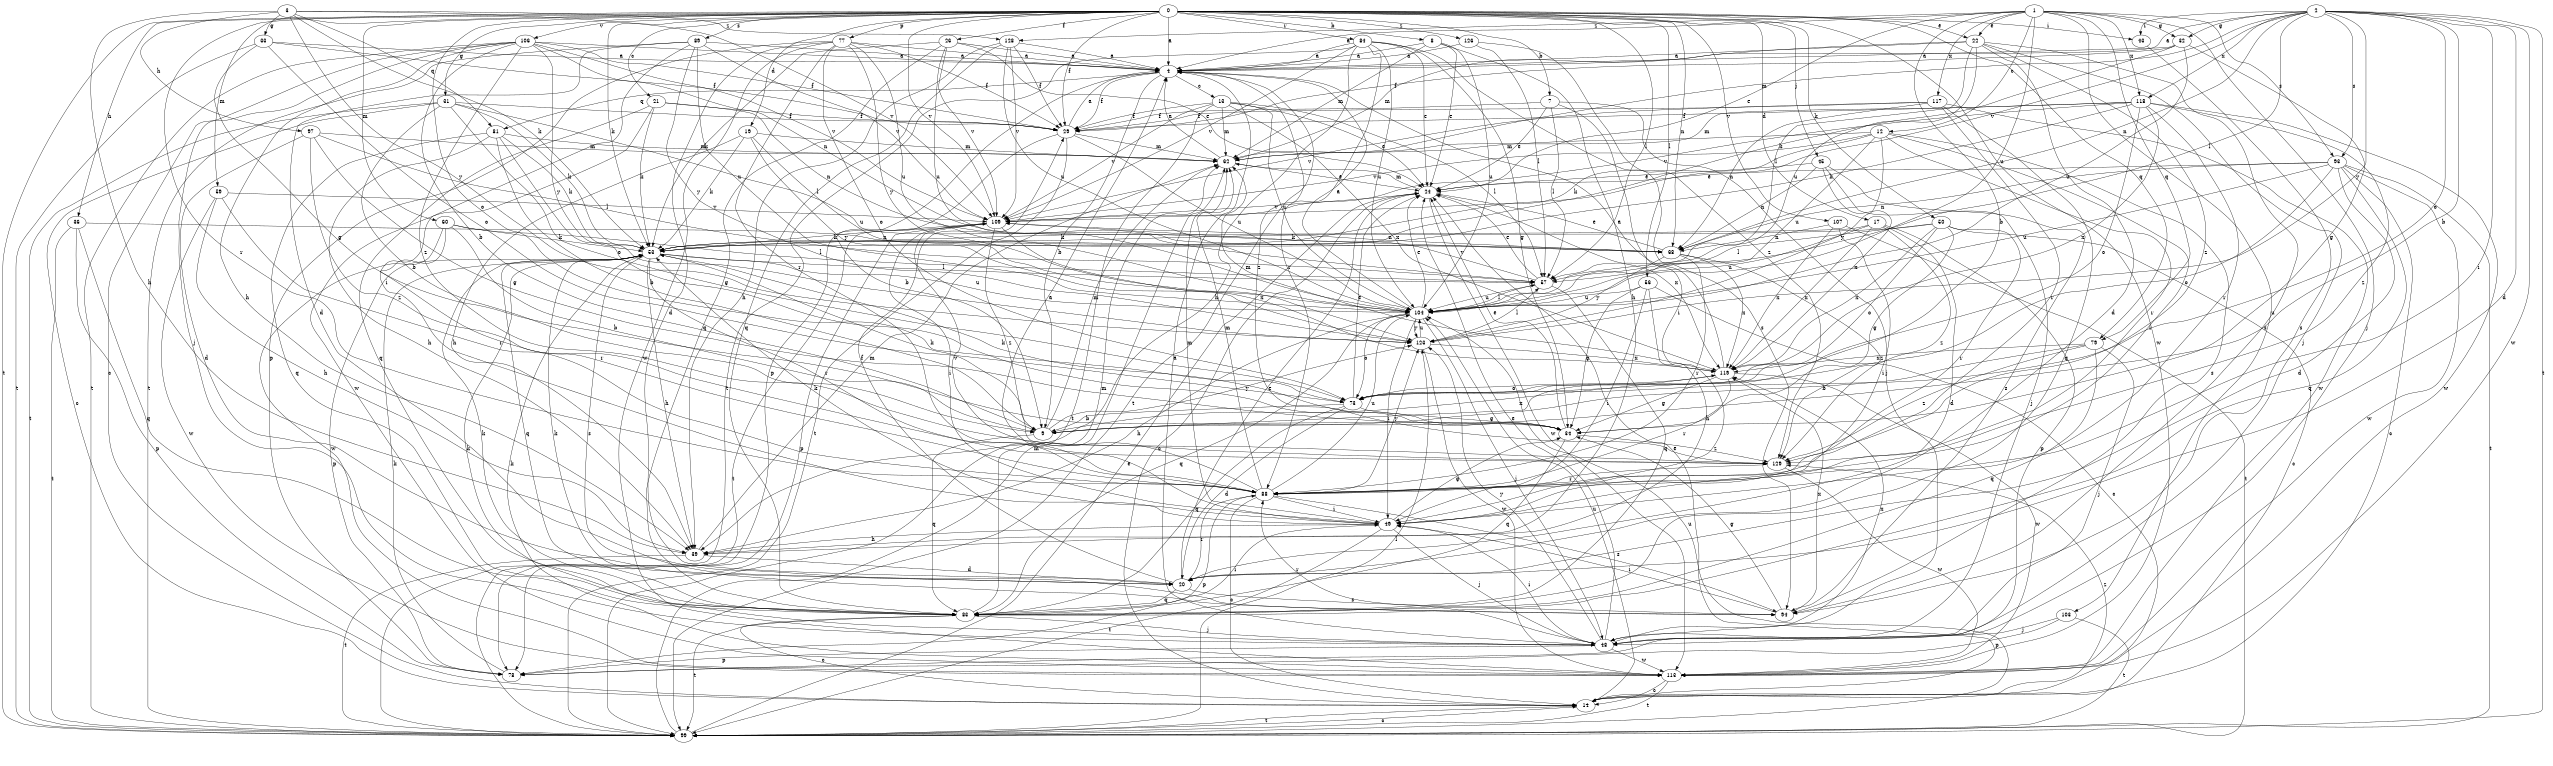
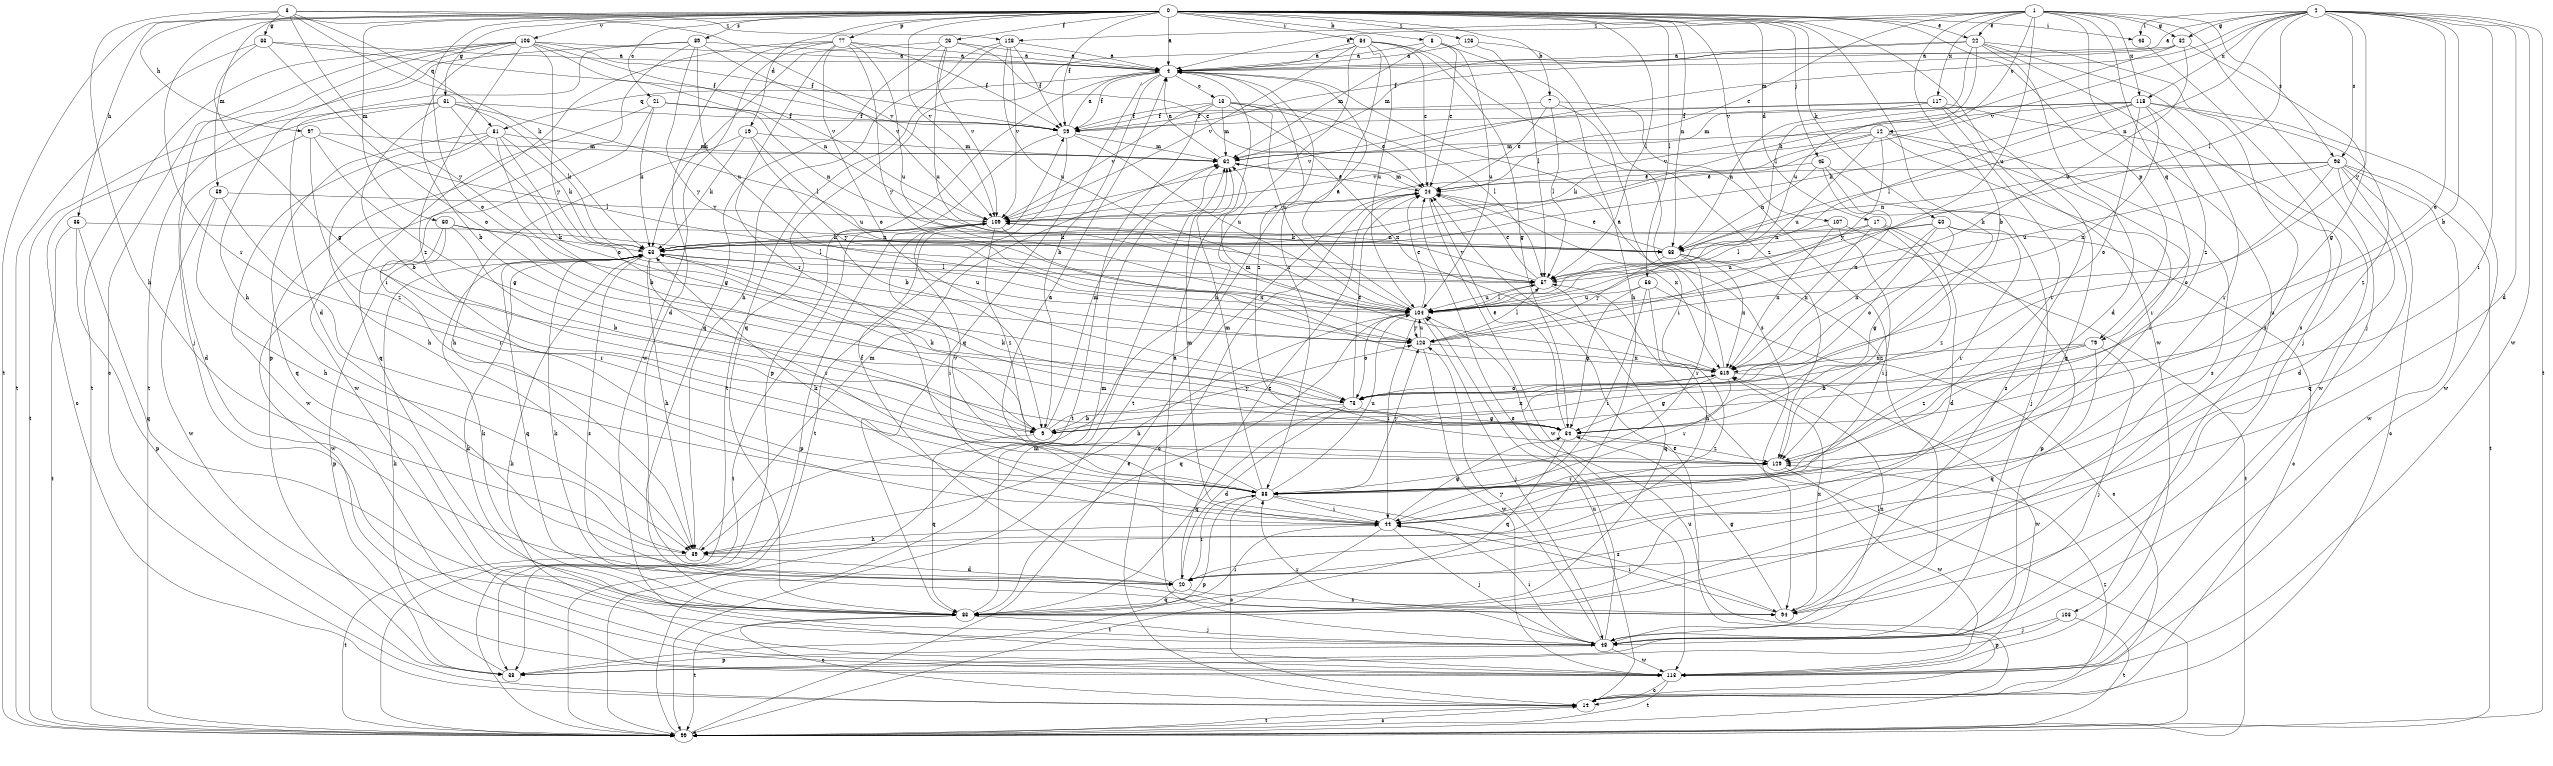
(677, 23) -> (1807, 28)
(2141, 177) -> (2141, 177)
none -> (1804, 227)
none -> (962, 338)
(1725, 374) -> (1725, 374)
(1388, 525) -> (1388, 525)
none -> (657, 643)
(511, 676) -> (511, 676)
(1191, 711) -> (2187, 707)
